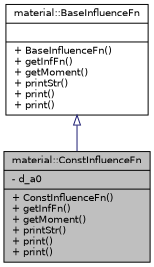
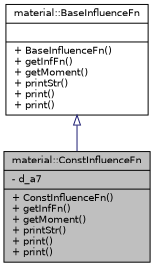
(27, 179) -> (27, 179)
